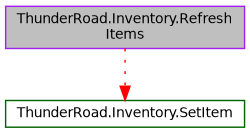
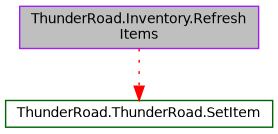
(125, 114) -> (139, 114)
